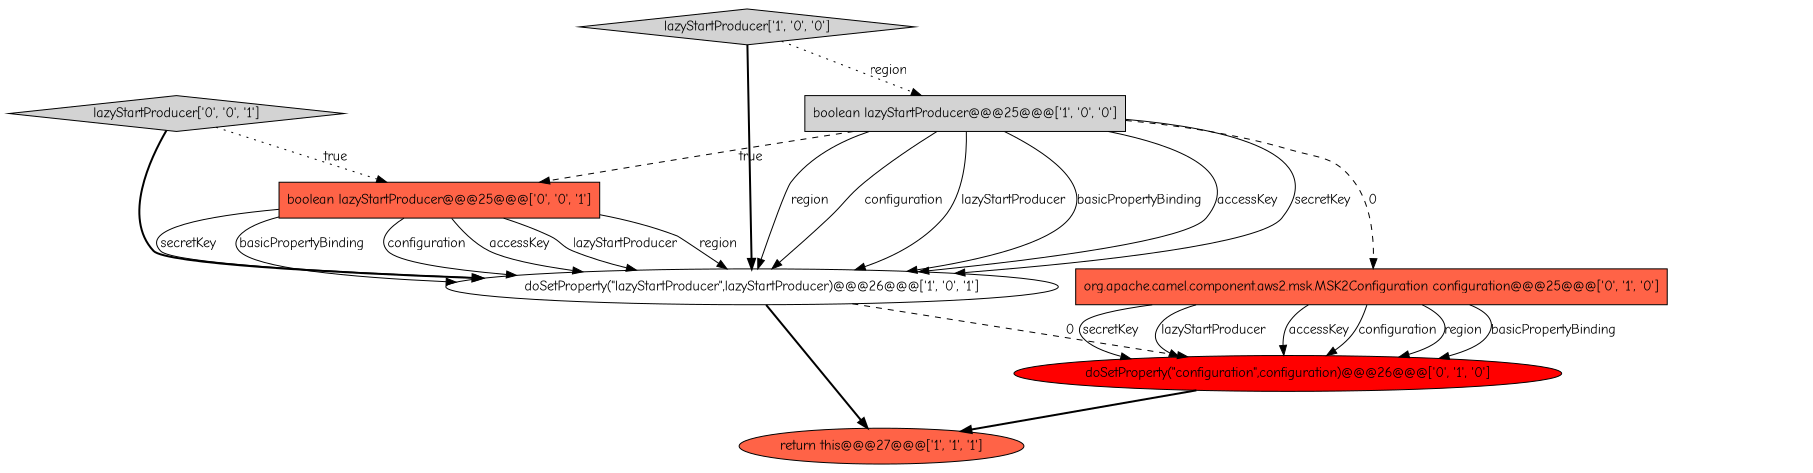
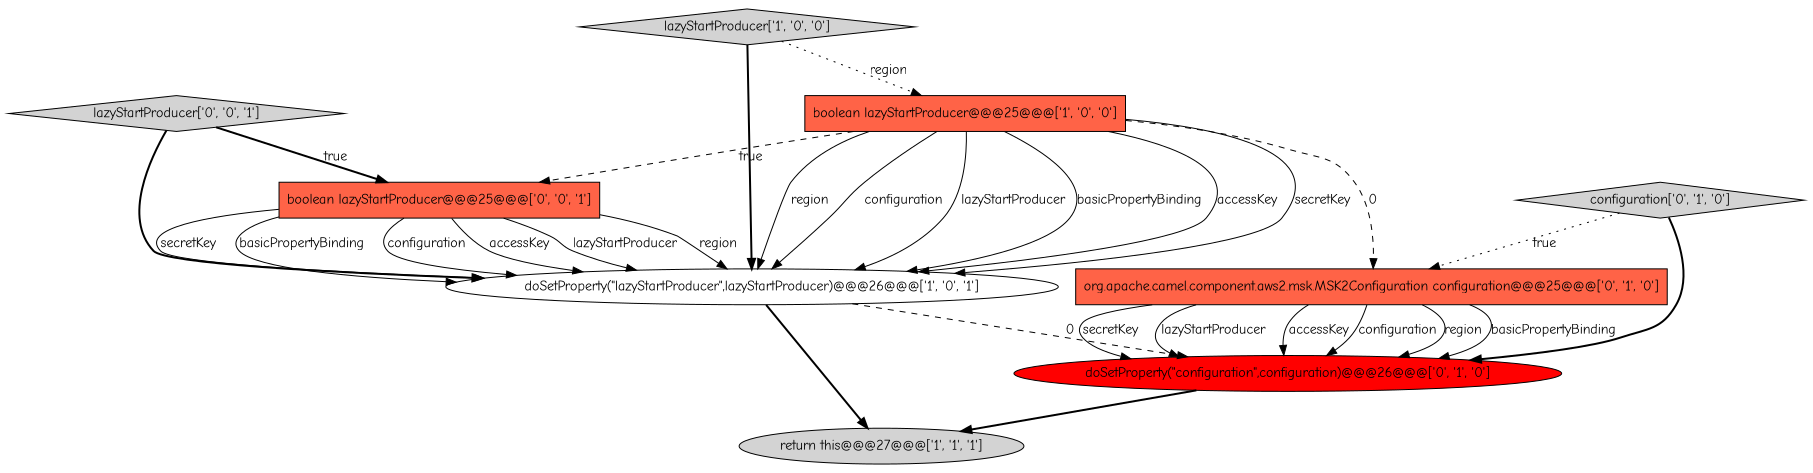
(965, 114) -> (965, 114)
(297, 153) -> (297, 153)
none -> (1660, 200)
(882, 446) -> (882, 446)
